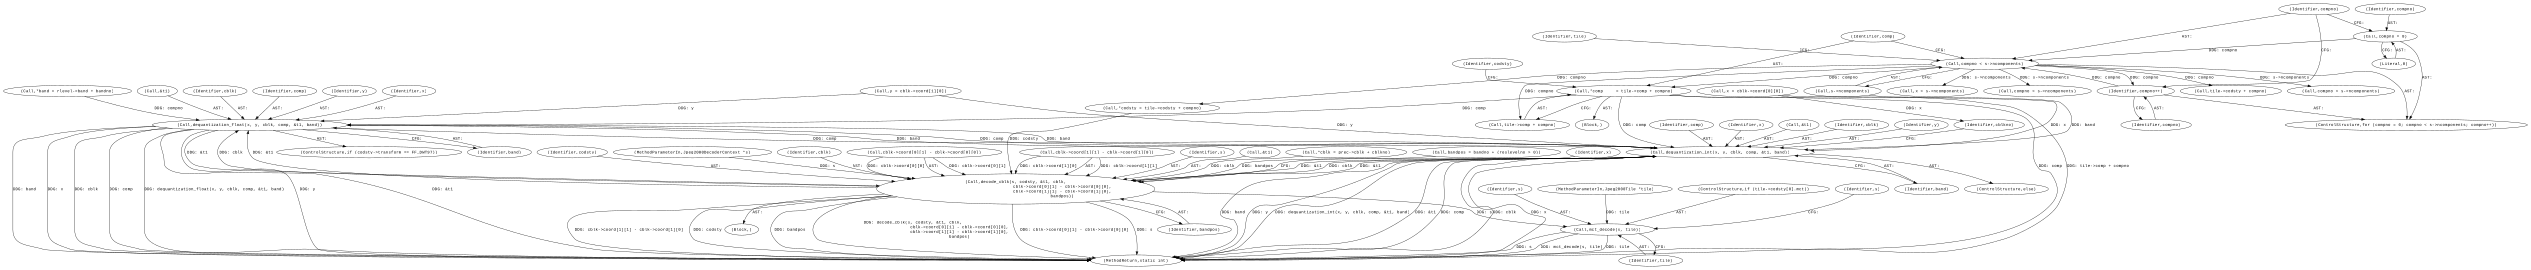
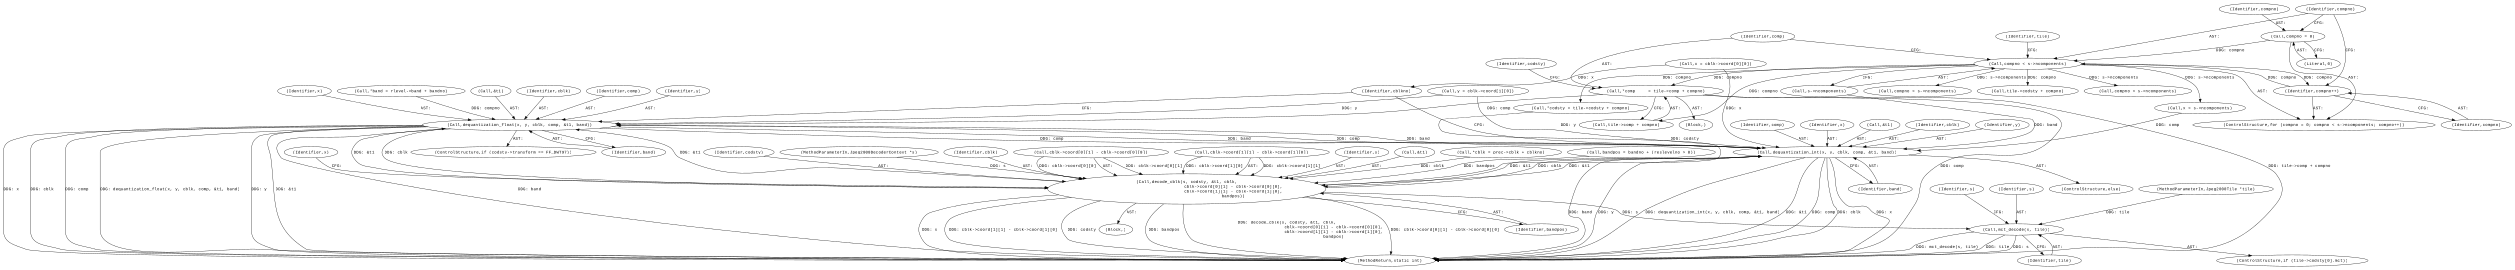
none -> (977, 107)
(1629, 135) -> (2059, 139)
(1682, 209) -> (2149, 244)
